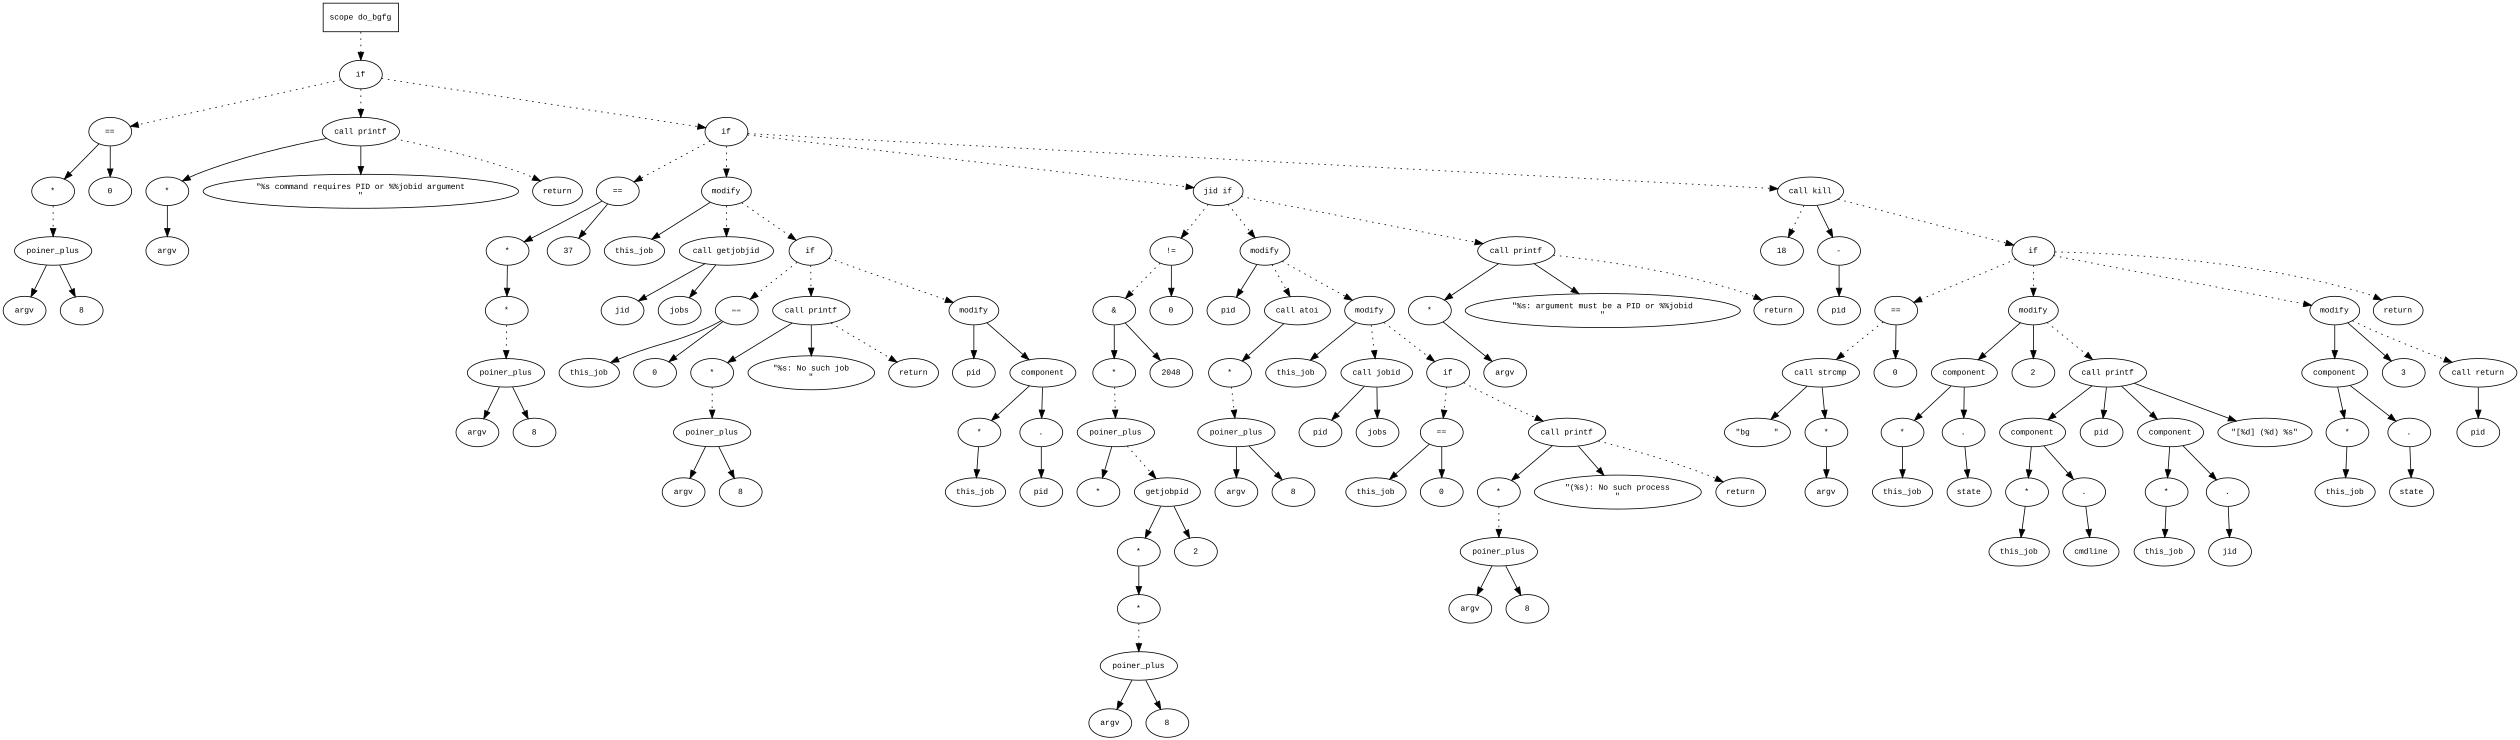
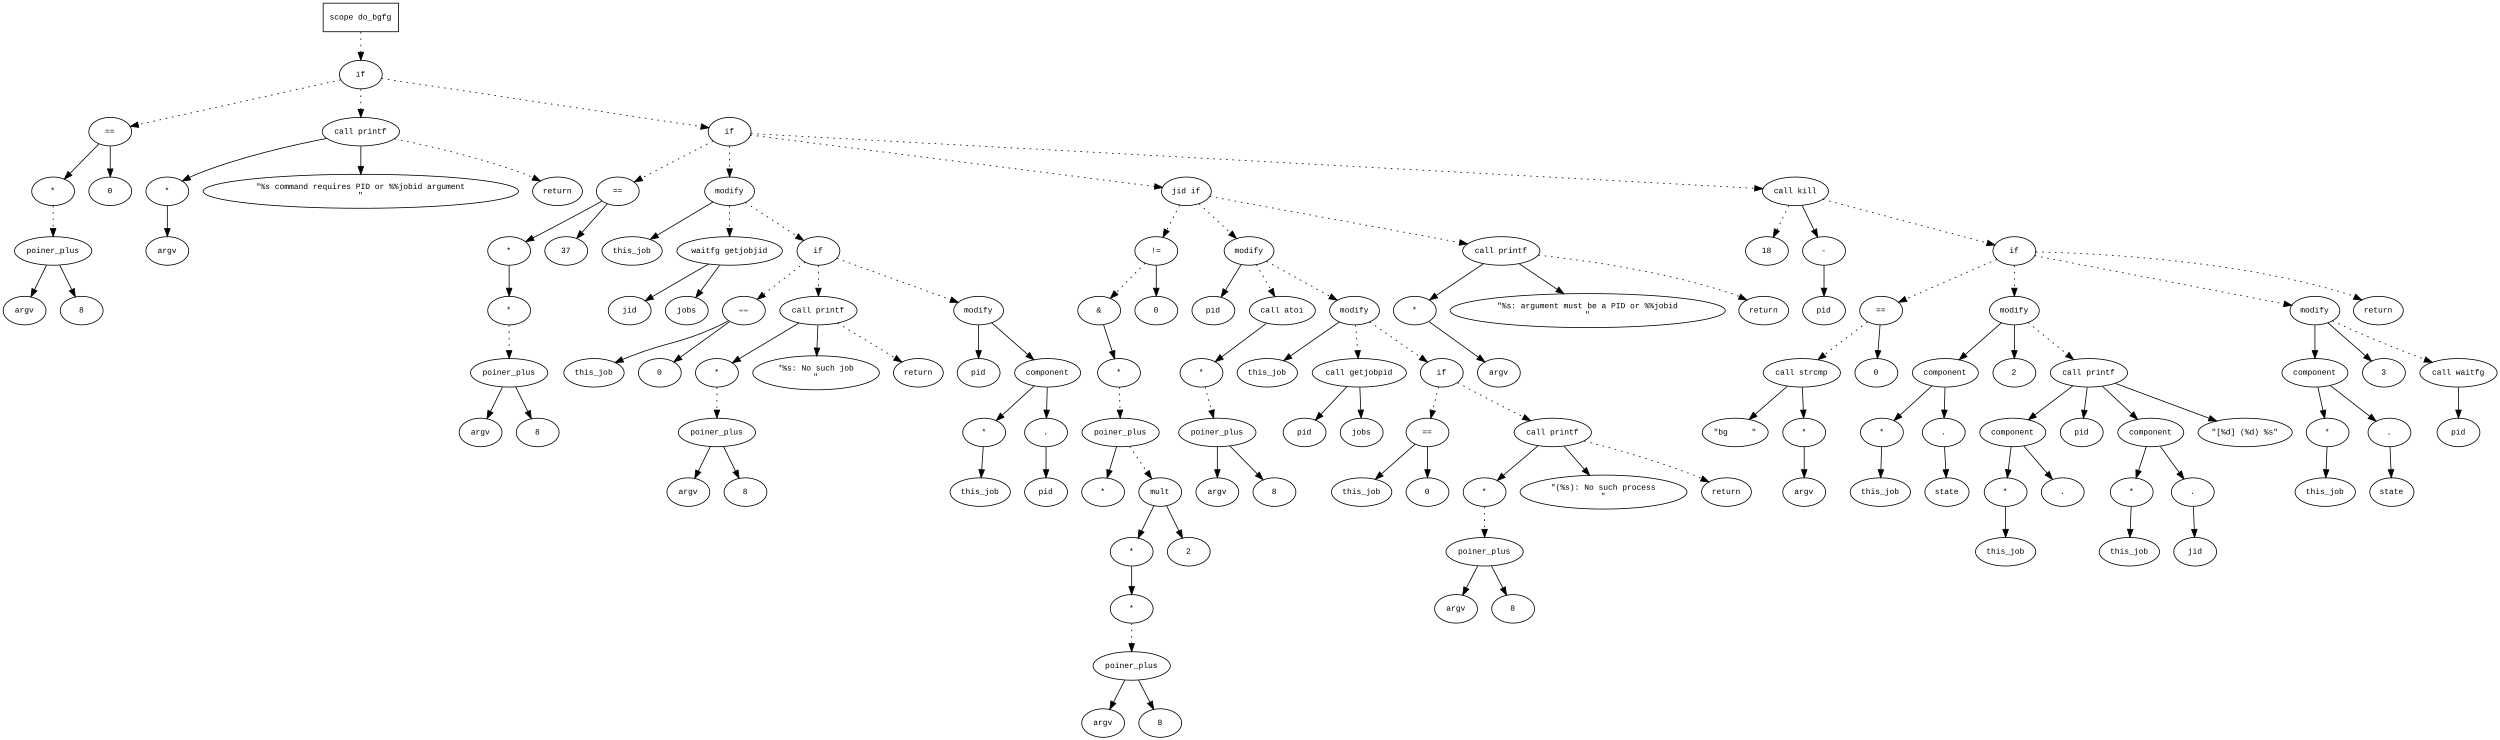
(726, 251) -> (730, 251)
(1171, 373) -> none
(1377, 373) -> (1359, 373)
(2478, 373) -> (2458, 373)
(1167, 492) -> (1160, 492)
(2091, 552) -> none
